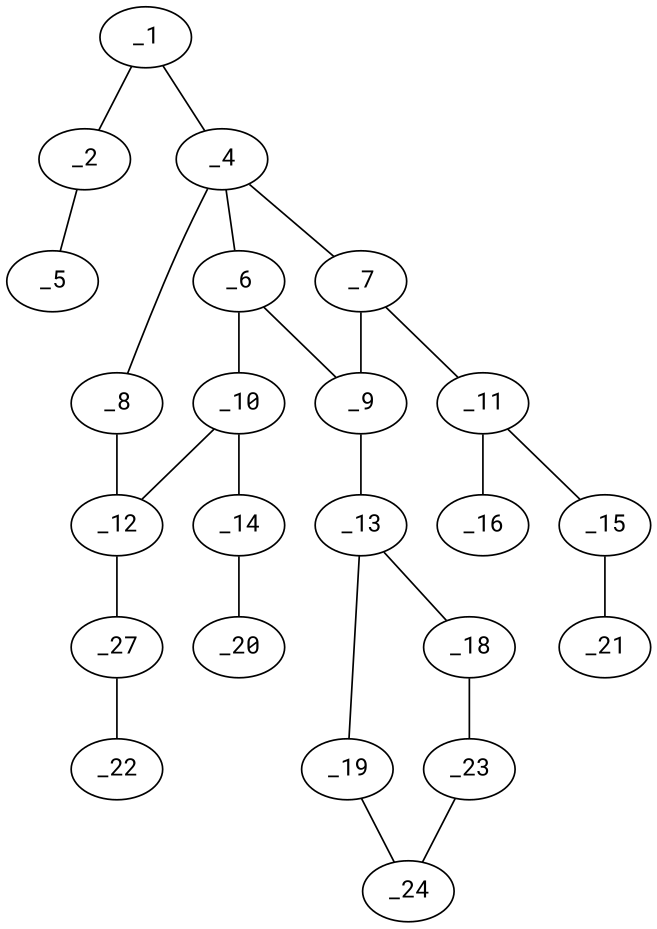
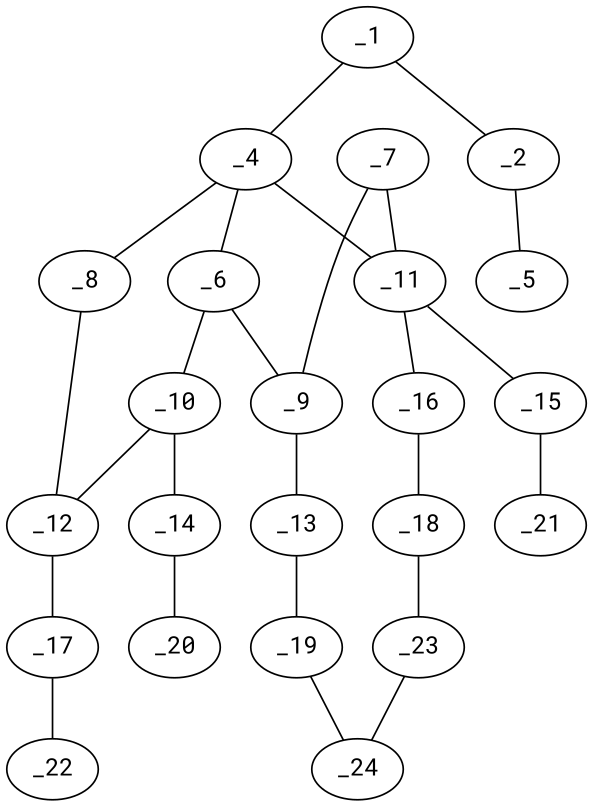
(292, 221) -> (323, 220)
(415, 586) -> (419, 464)
(117, 647) -> (53, 647)
